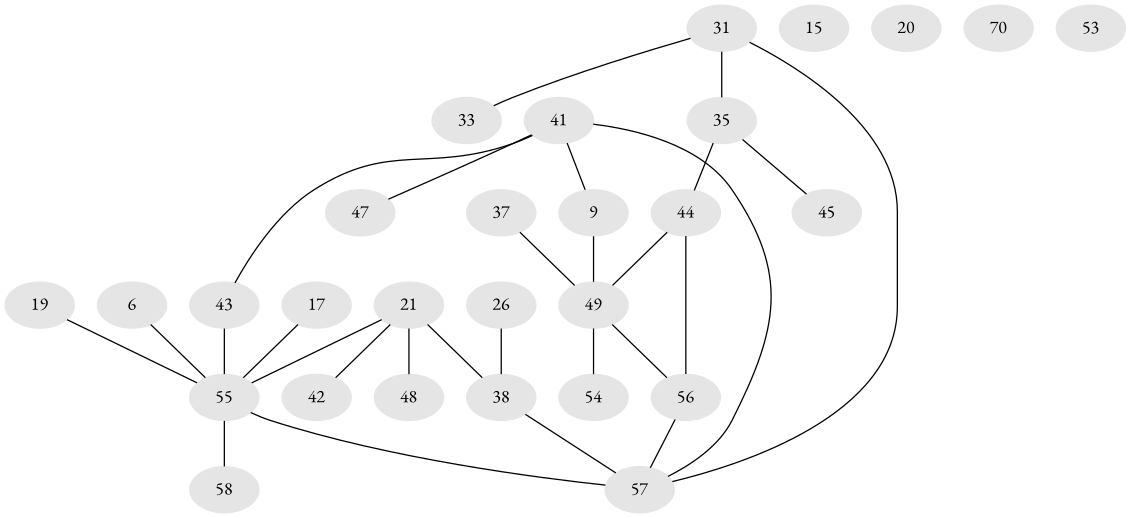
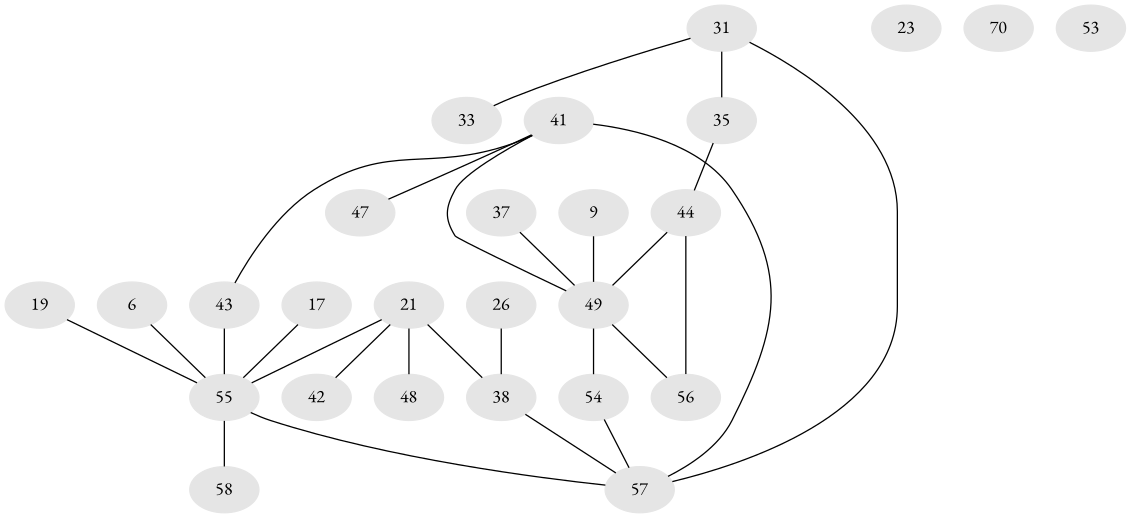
(814, 28) -> none
(906, 28) -> (906, 28)
(576, 166) -> (450, 227)
(827, 213) -> none
(663, 444) -> (617, 444)
